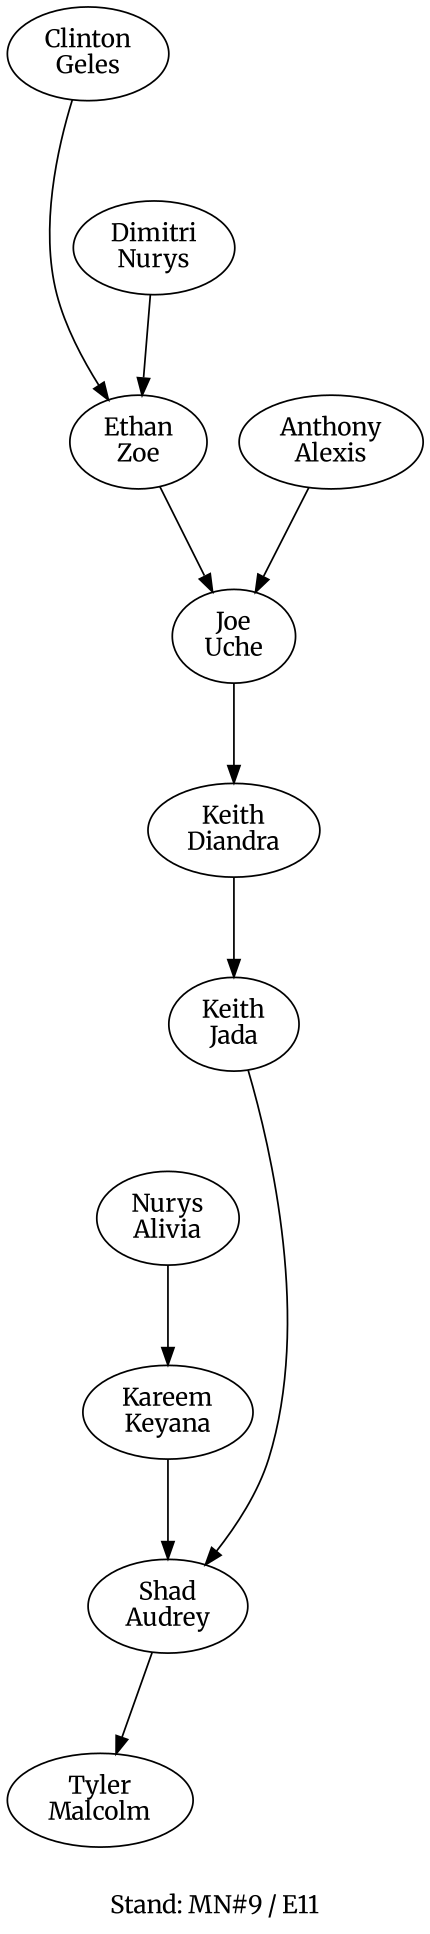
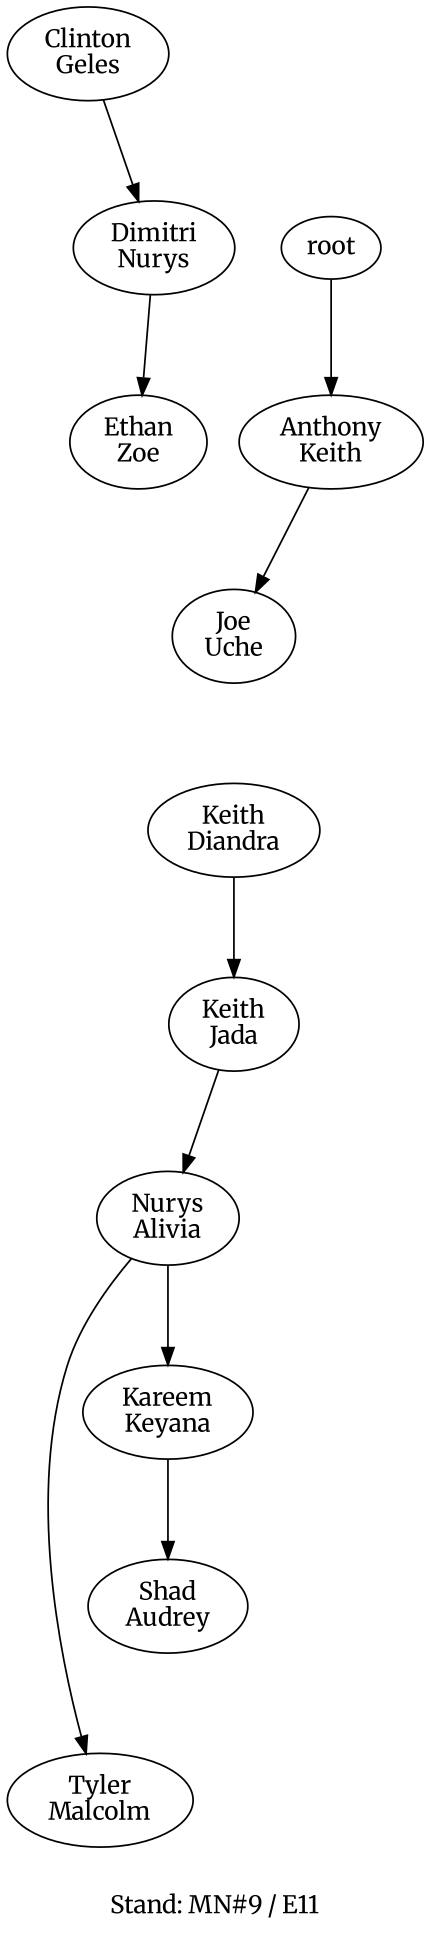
(50, 246) -> (118, 142)
none -> (331, 248)
(331, 442) -> (331, 442)
(182, 531) -> none
(234, 724) -> none
(287, 1317) -> (204, 1113)
(137, 1695) -> (49, 1489)
